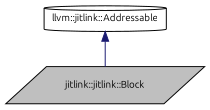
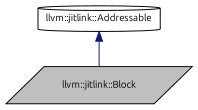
(105, 85) -> (99, 85)
